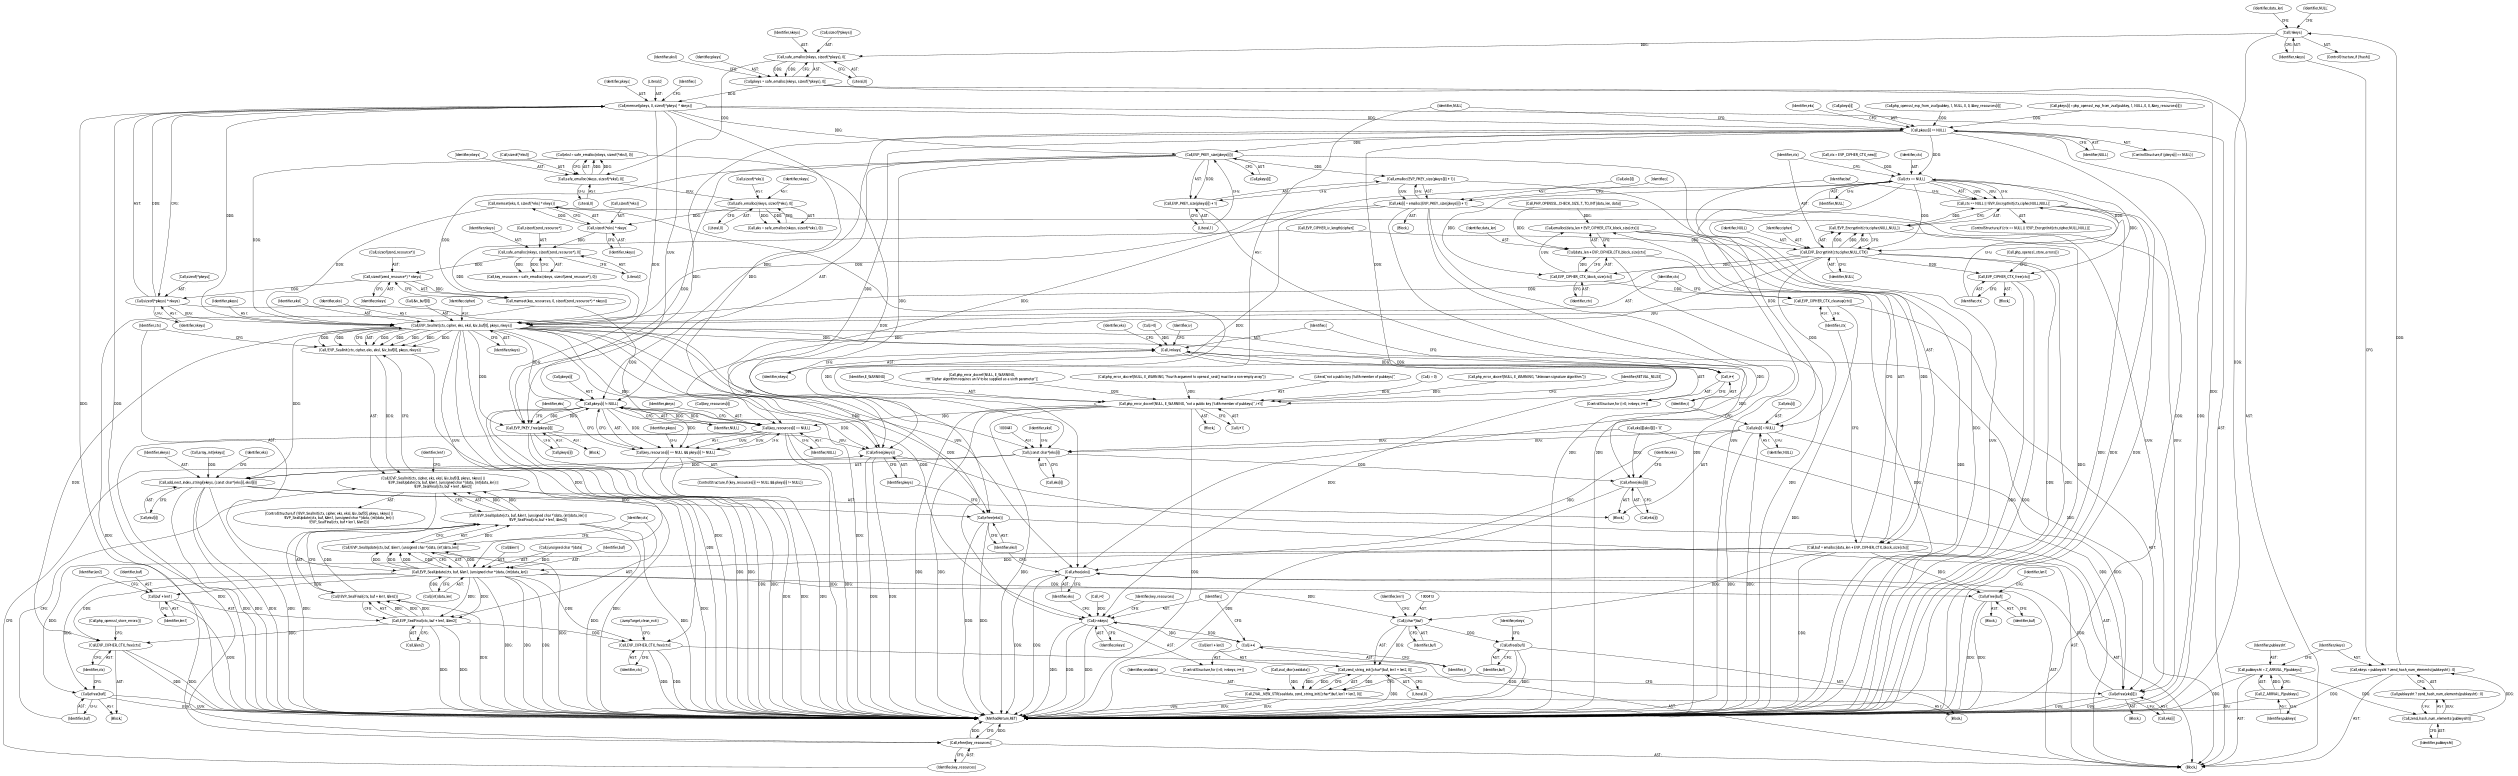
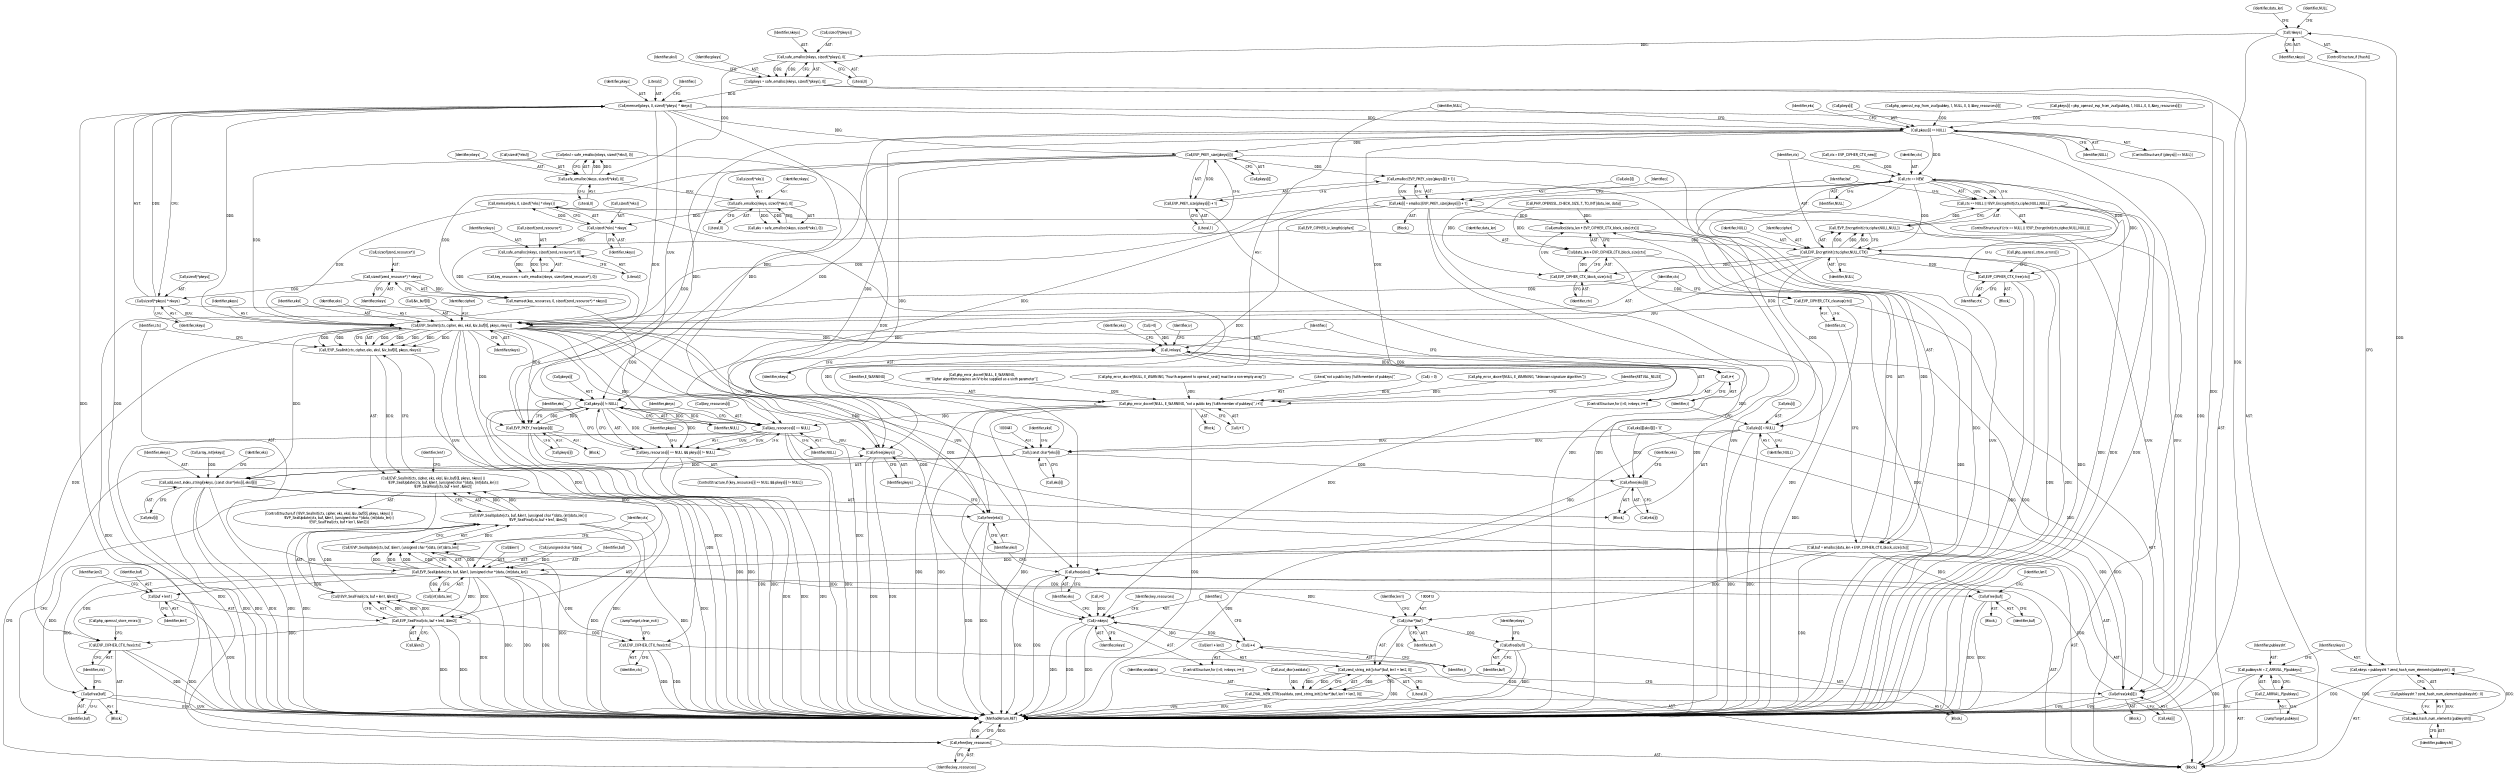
(1911, 179) -> (1911, 179)
(466, 265) -> none
(824, 277) -> (824, 277)
(1644, 417) -> (1509, 216)
(747, 420) -> none
(2282, 719) -> (2282, 719)
